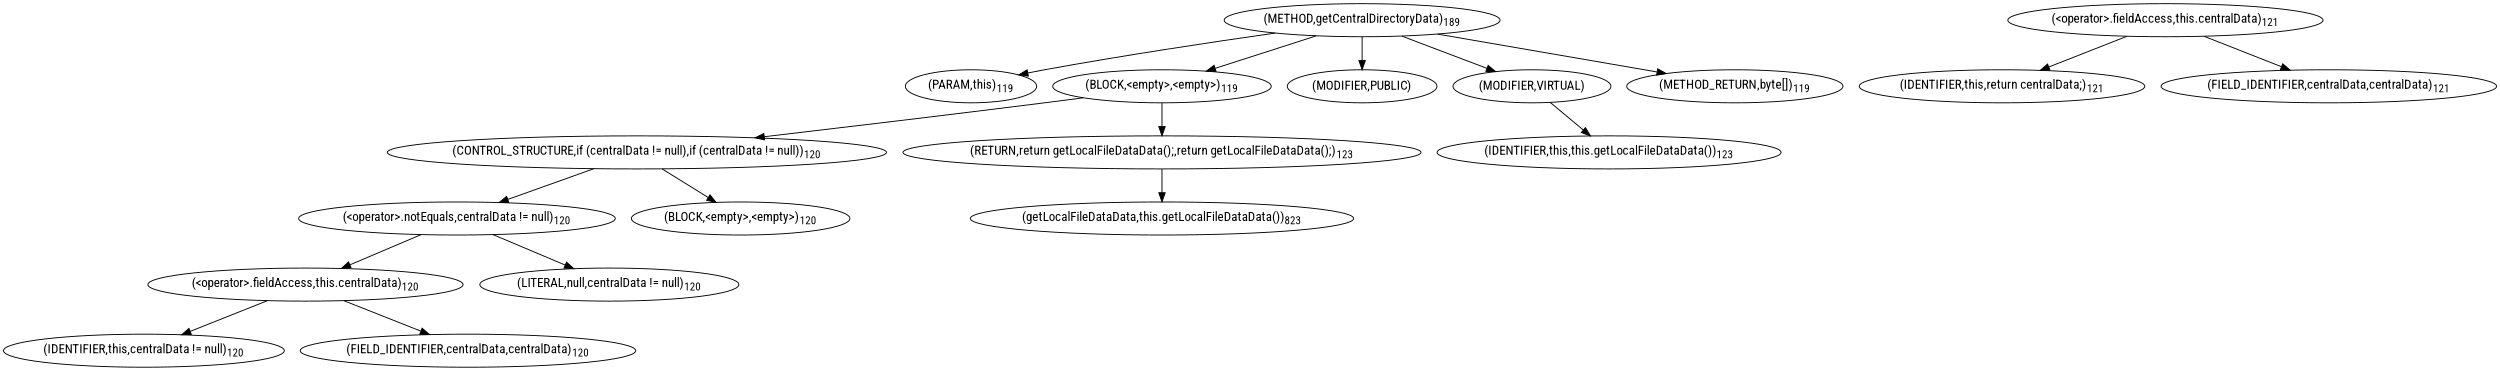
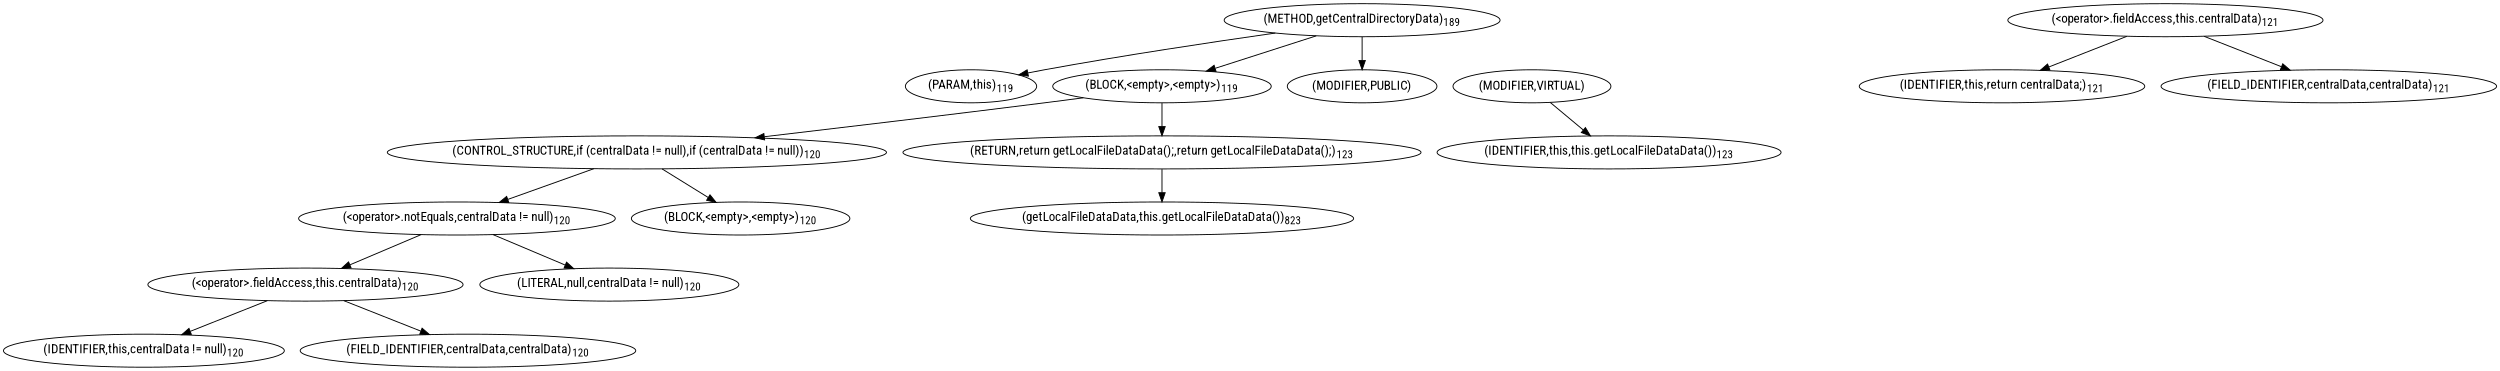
(1444, 52) -> none
(1735, 86) -> none
